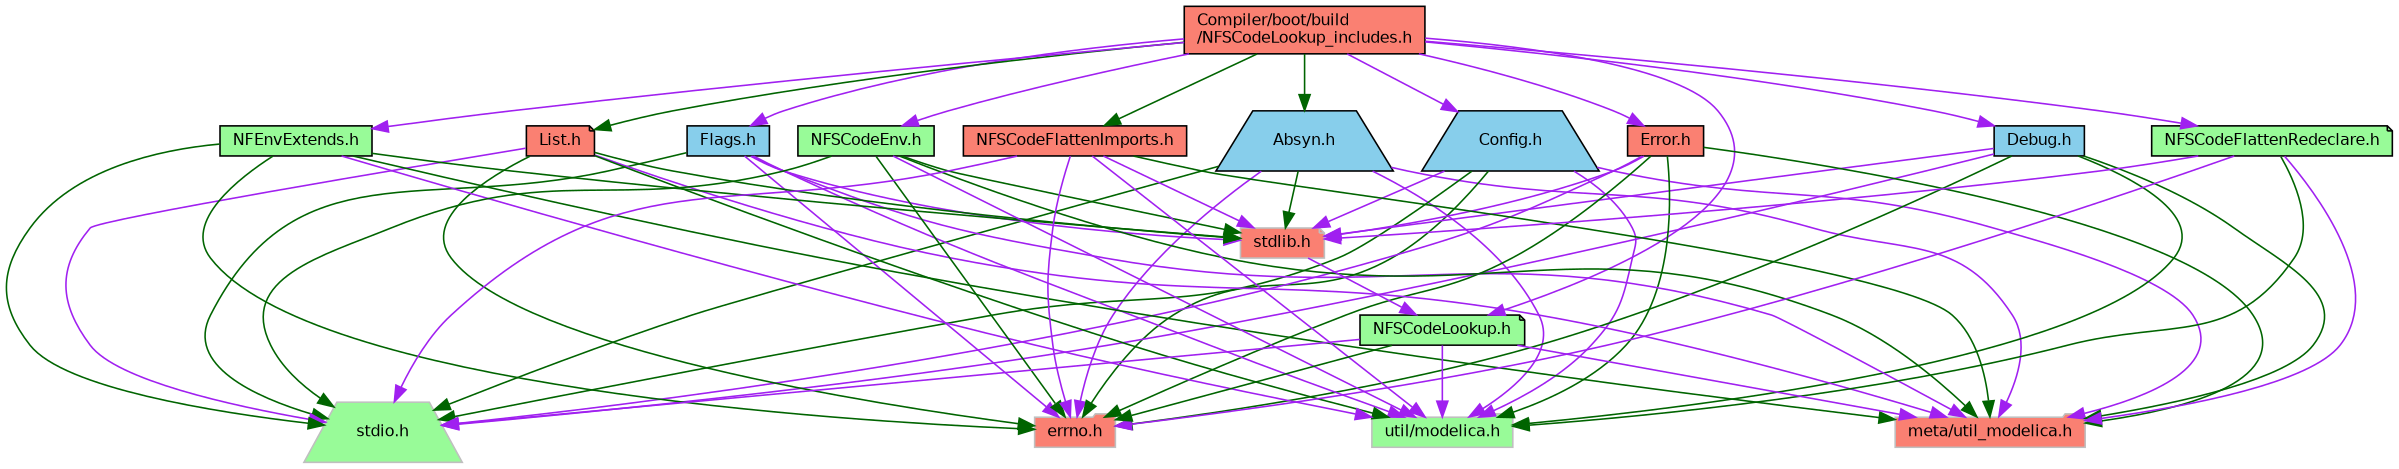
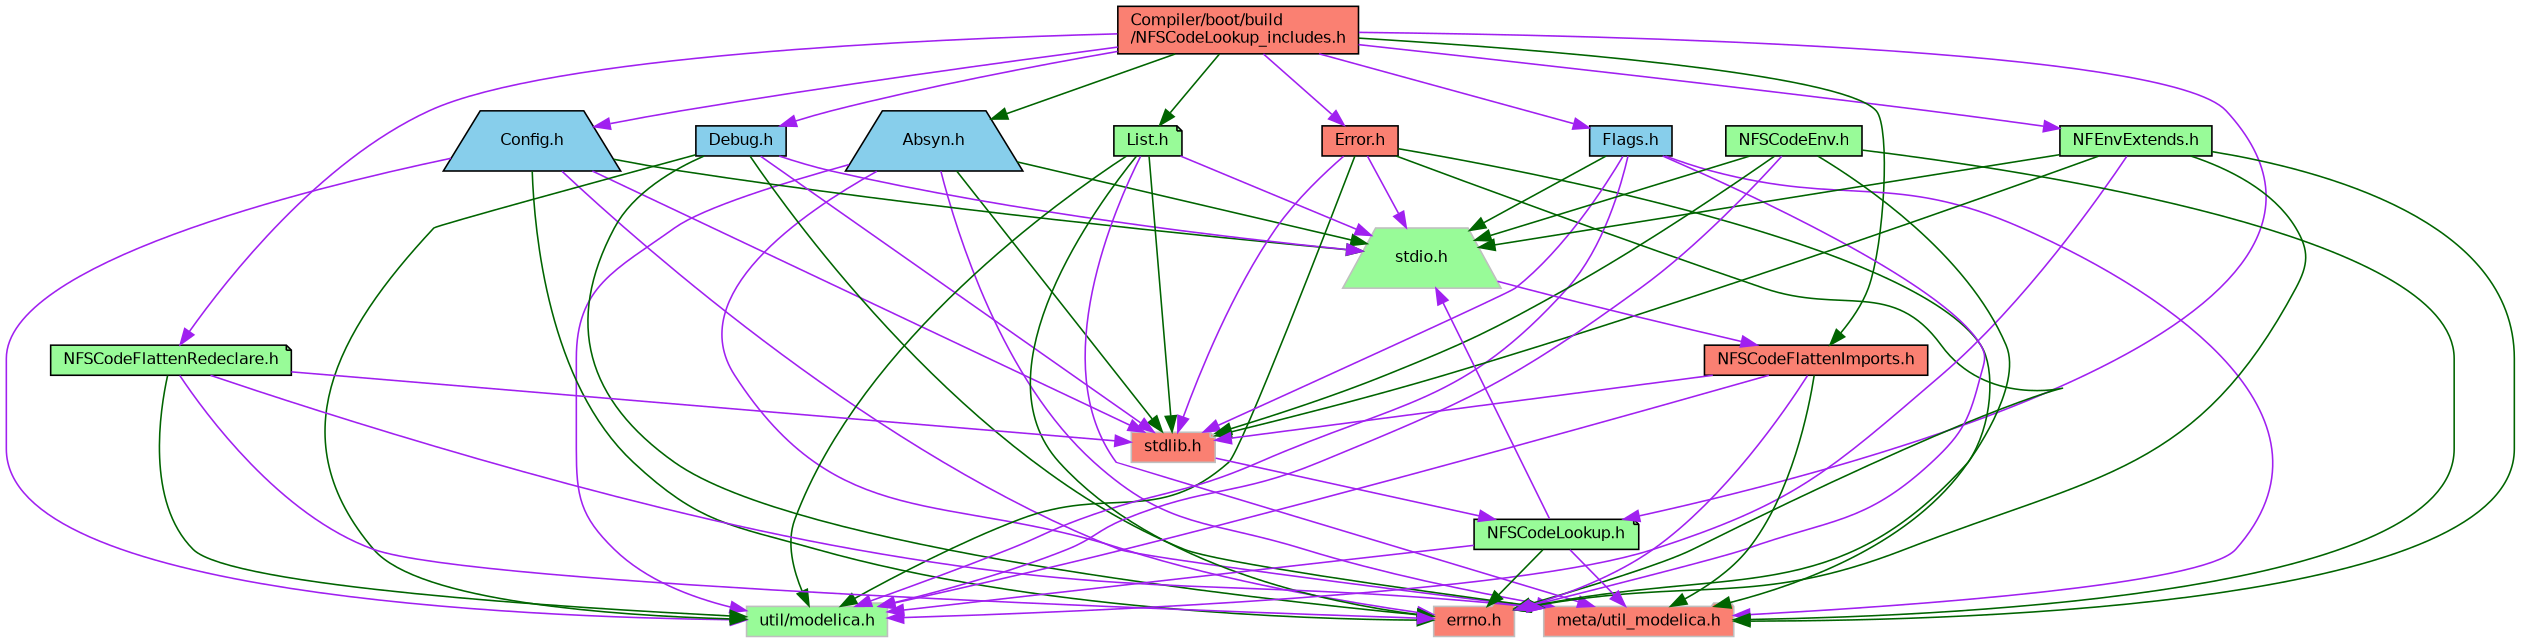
(1053, 84) -> none
(560, 141) -> (1148, 141)
(676, 202) -> (1595, 306)
